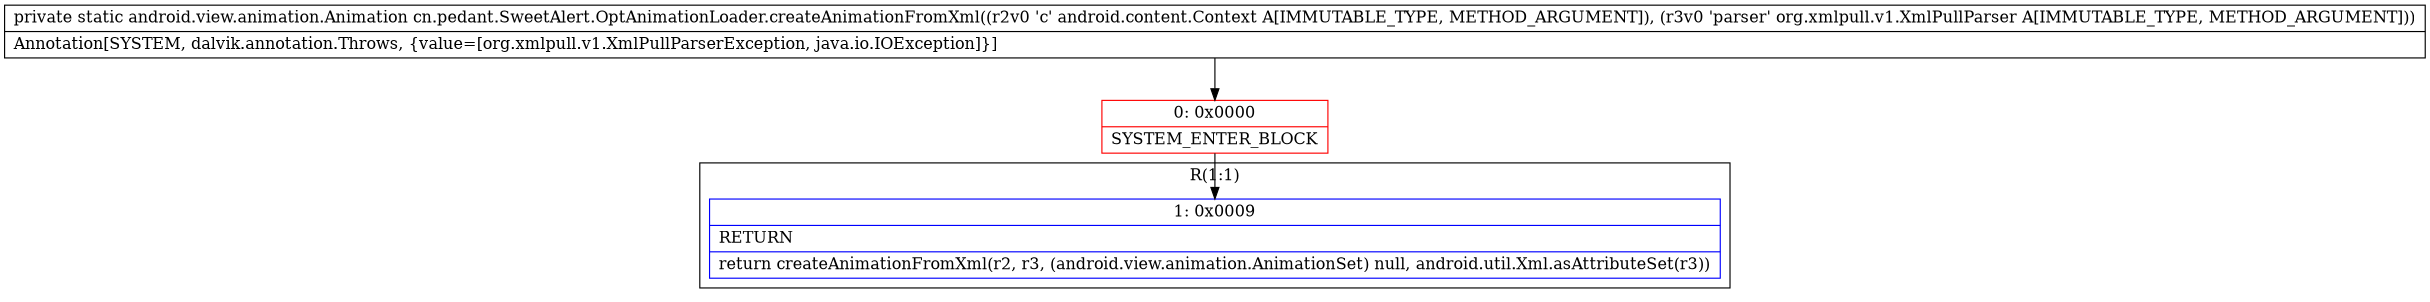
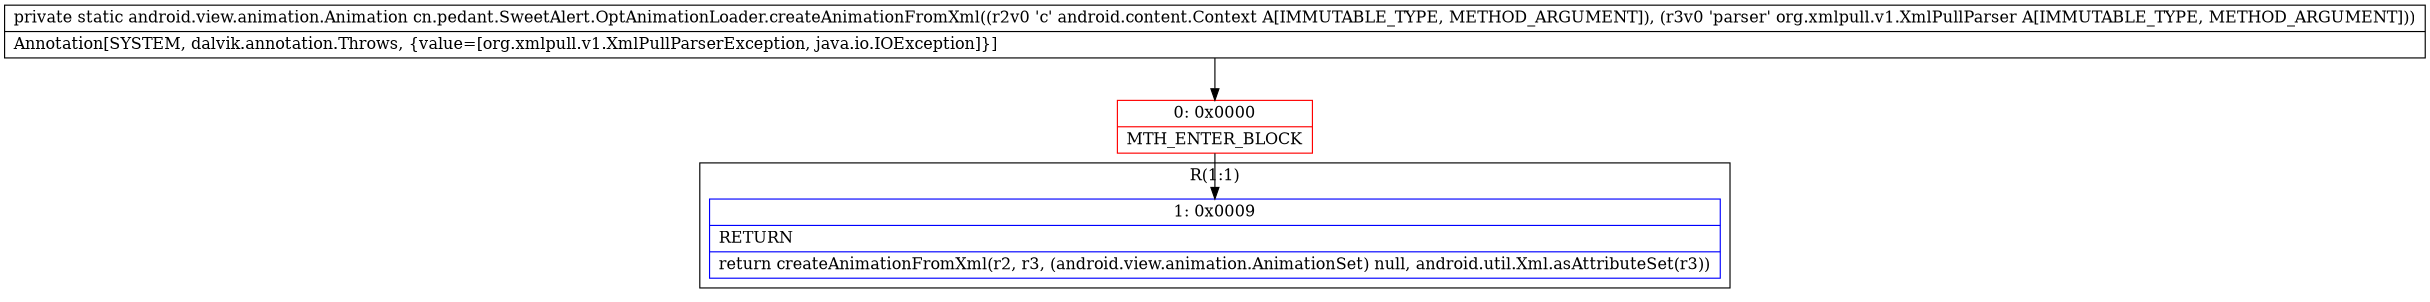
(1215, 139) -> (1215, 139)
